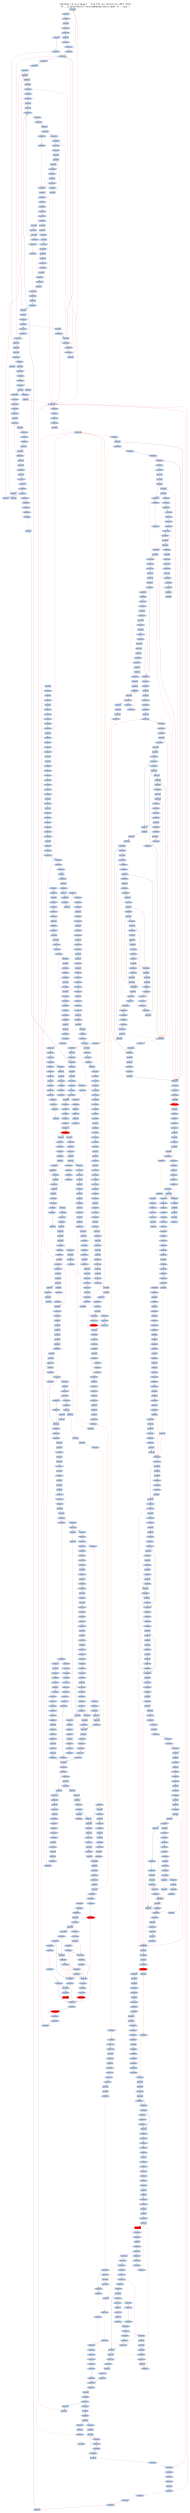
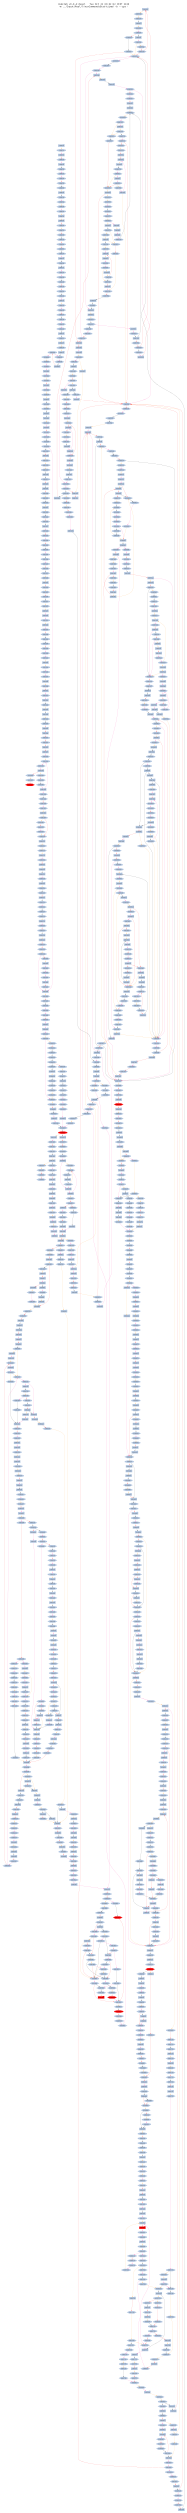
none -> (42, 884)
